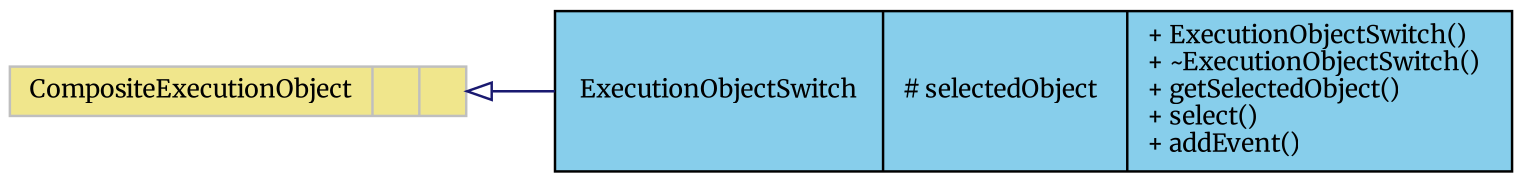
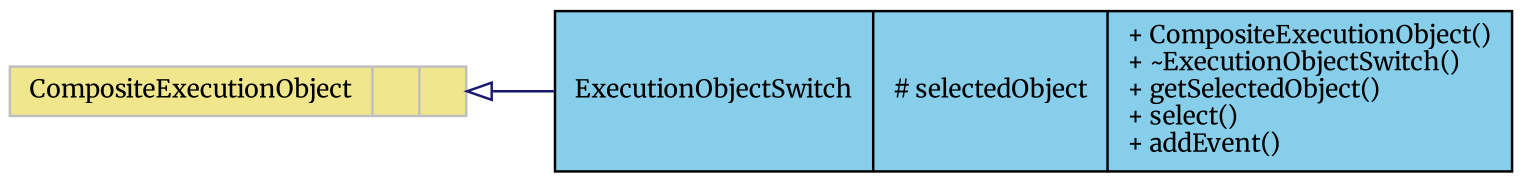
(1307, 36) -> (1310, 36)
